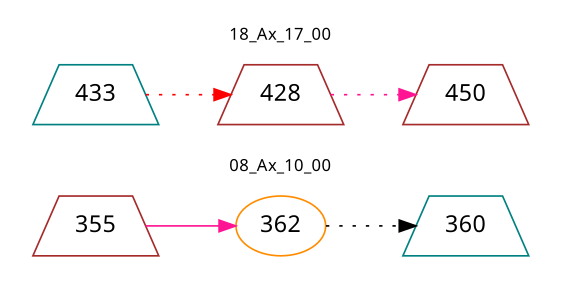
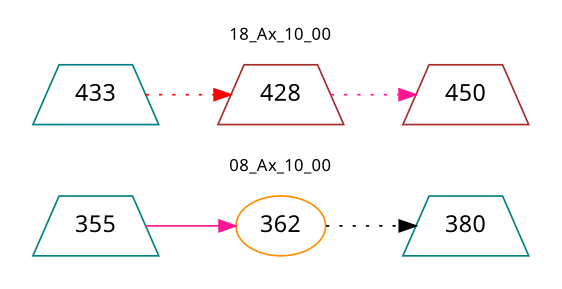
(281, 36) -> (281, 36)
(96, 226) -> (96, 226)
(466, 226) -> (466, 226)
